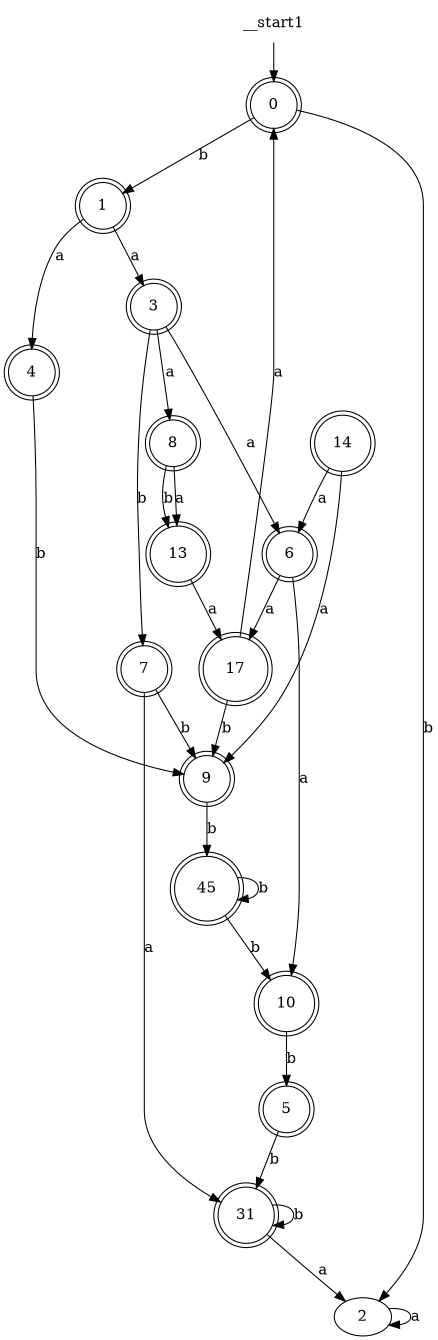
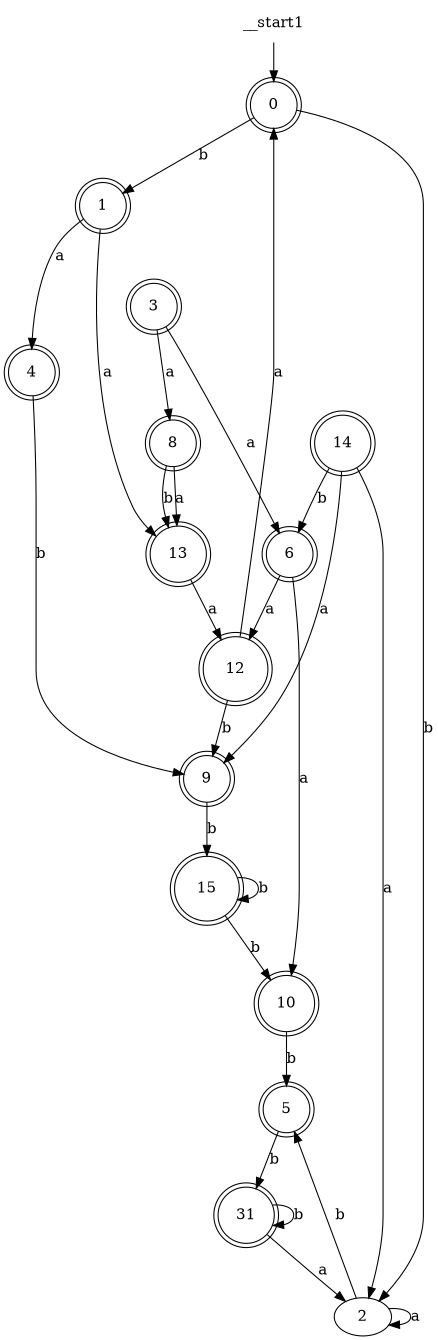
(126, 251) -> (101, 384)
(323, 499) -> (323, 499)
(144, 669) -> none
(236, 669) -> (236, 669)
none -> (383, 876)
(207, 889) -> (207, 889)
none -> (327, 1220)
